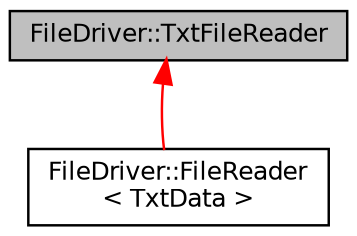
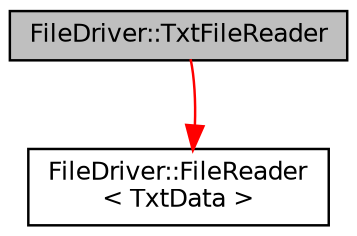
(162, 117) -> (195, 92)
